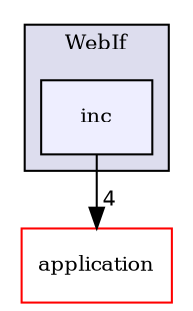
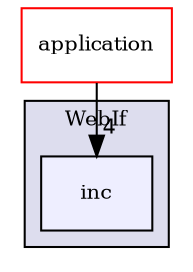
(97, 184) -> (97, 113)
